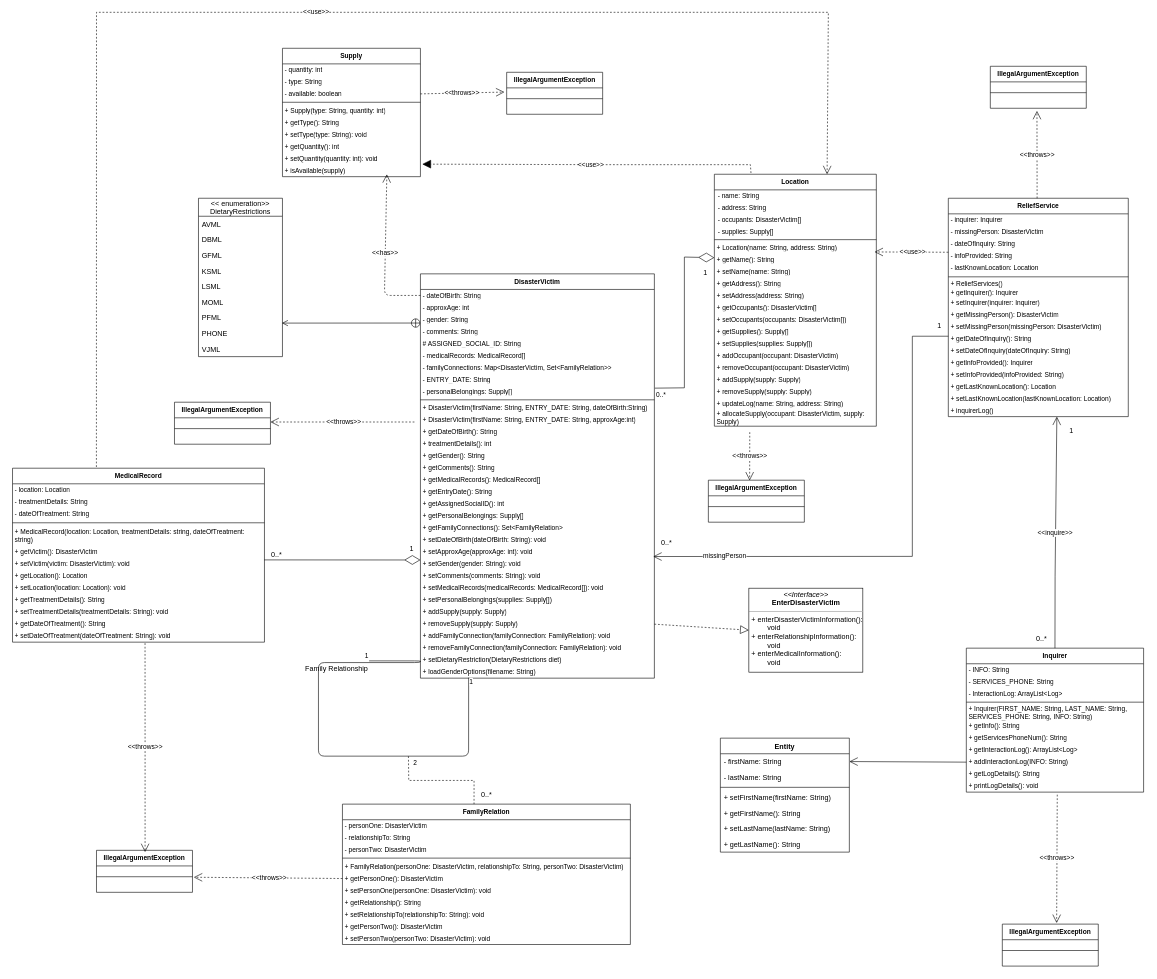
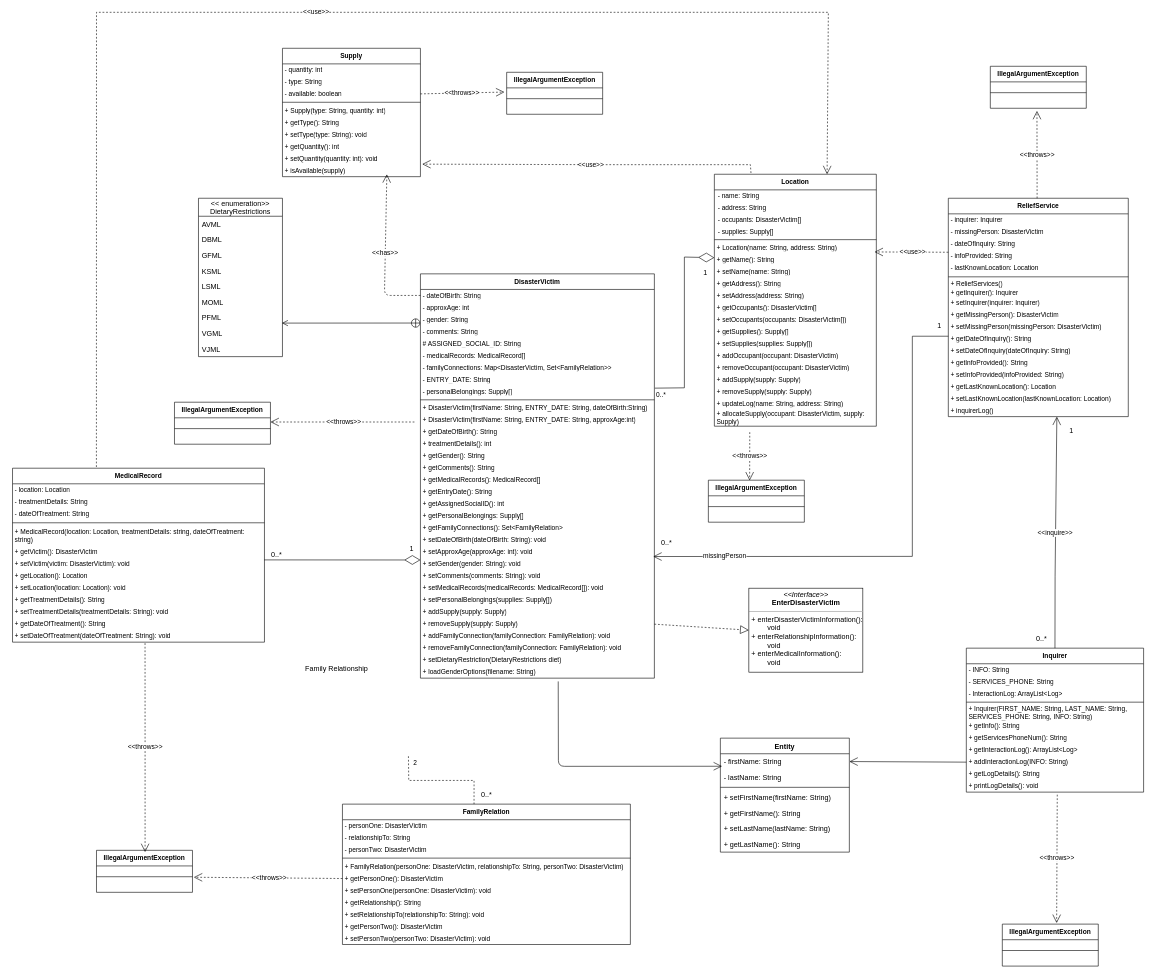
(432, 164) -> (428, 164)
(212, 334) -> (210, 334)
(1000, 363) -> (996, 363)
(321, 663) -> none
none -> (596, 766)
